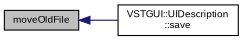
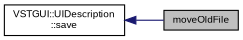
(104, 20) -> (150, 20)
